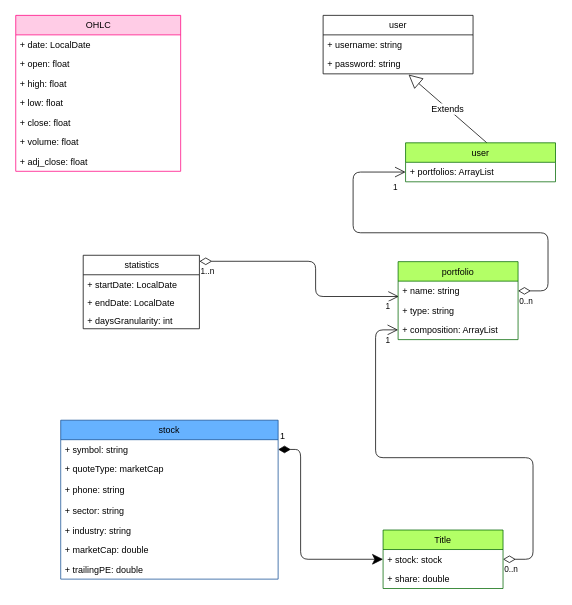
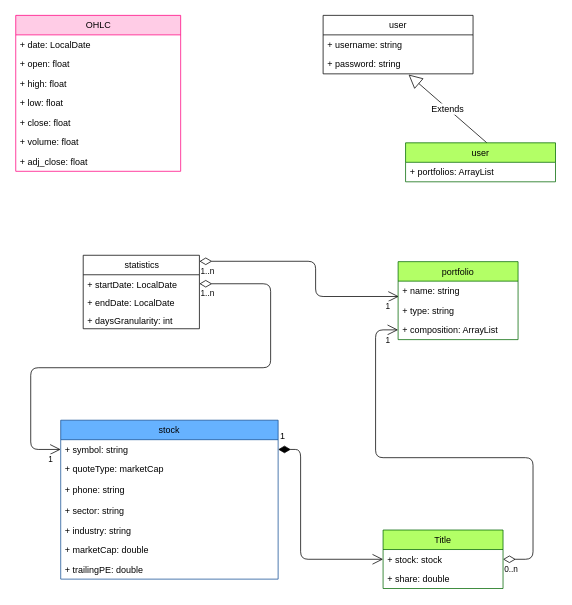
(402, 233) -> none
none -> (168, 368)
(373, 560) -> (375, 560)
